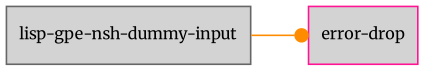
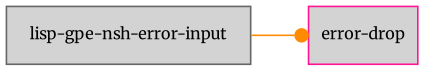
(129, 35) -> (129, 35)
